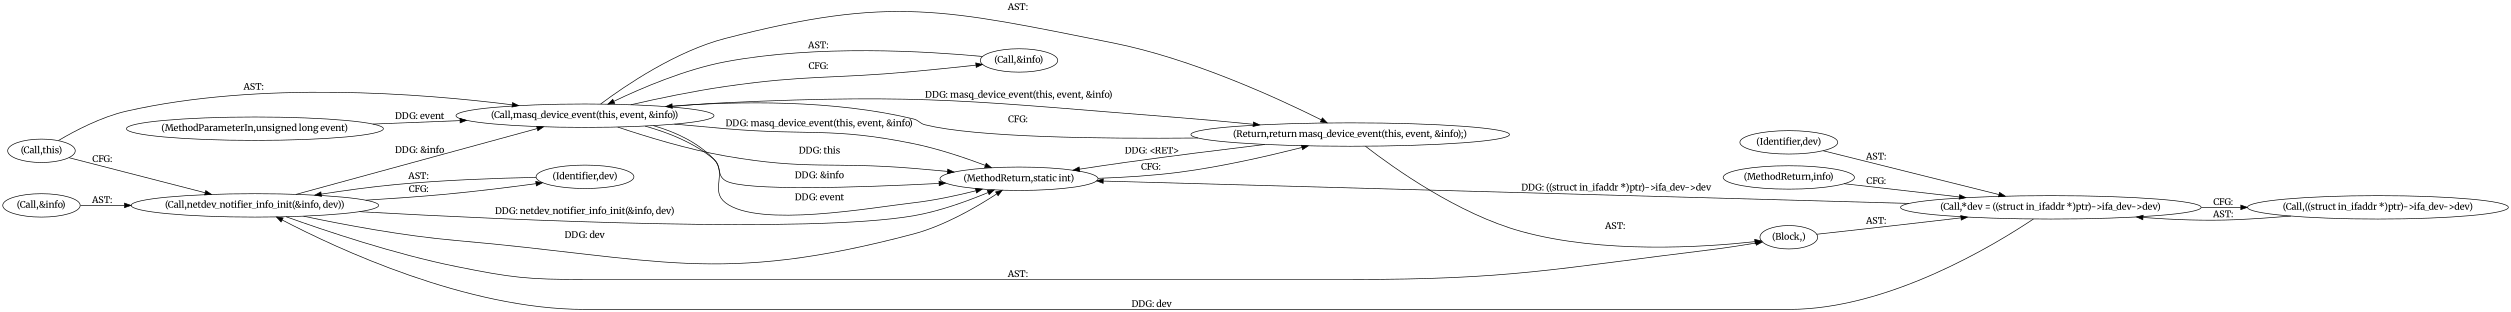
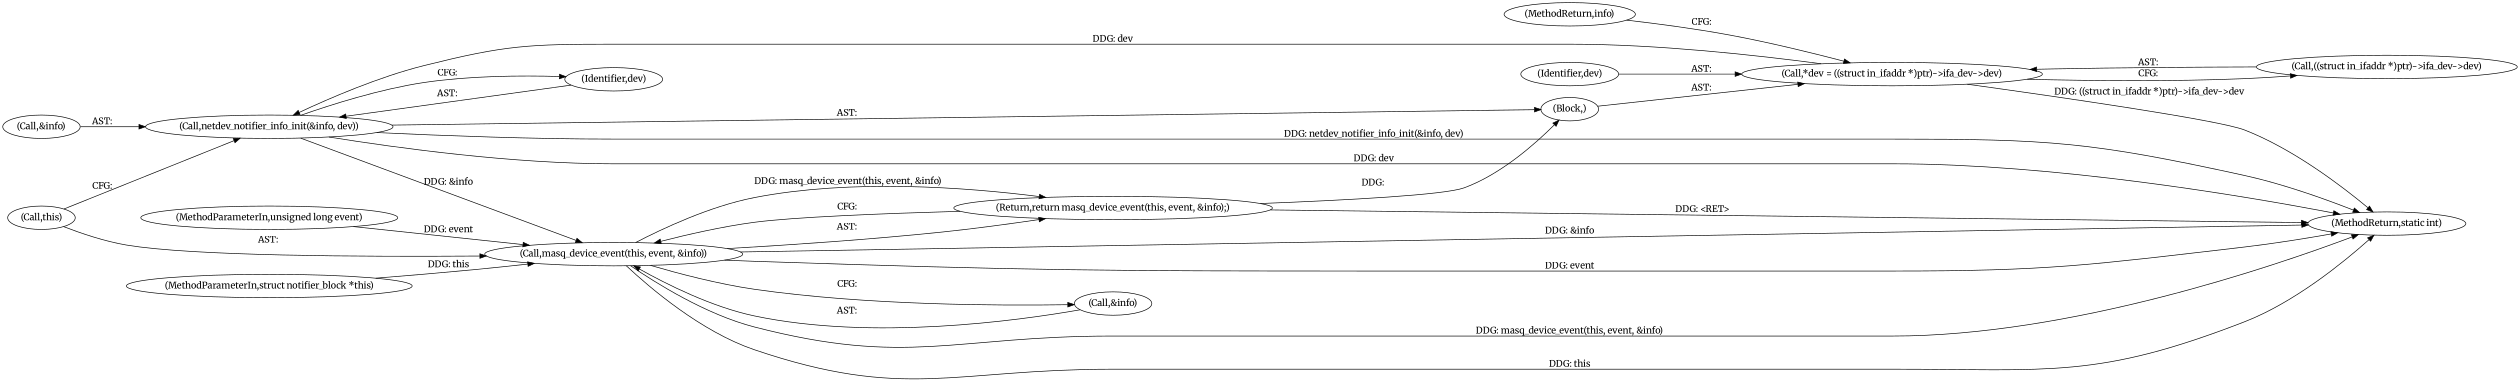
(1201, 169) -> none
(1616, 227) -> (1374, 183)
none -> (269, 286)
